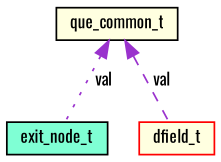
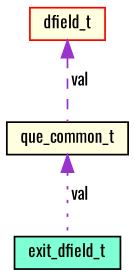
(151, 89) -> (67, 90)
(57, 138) -> (67, 253)
